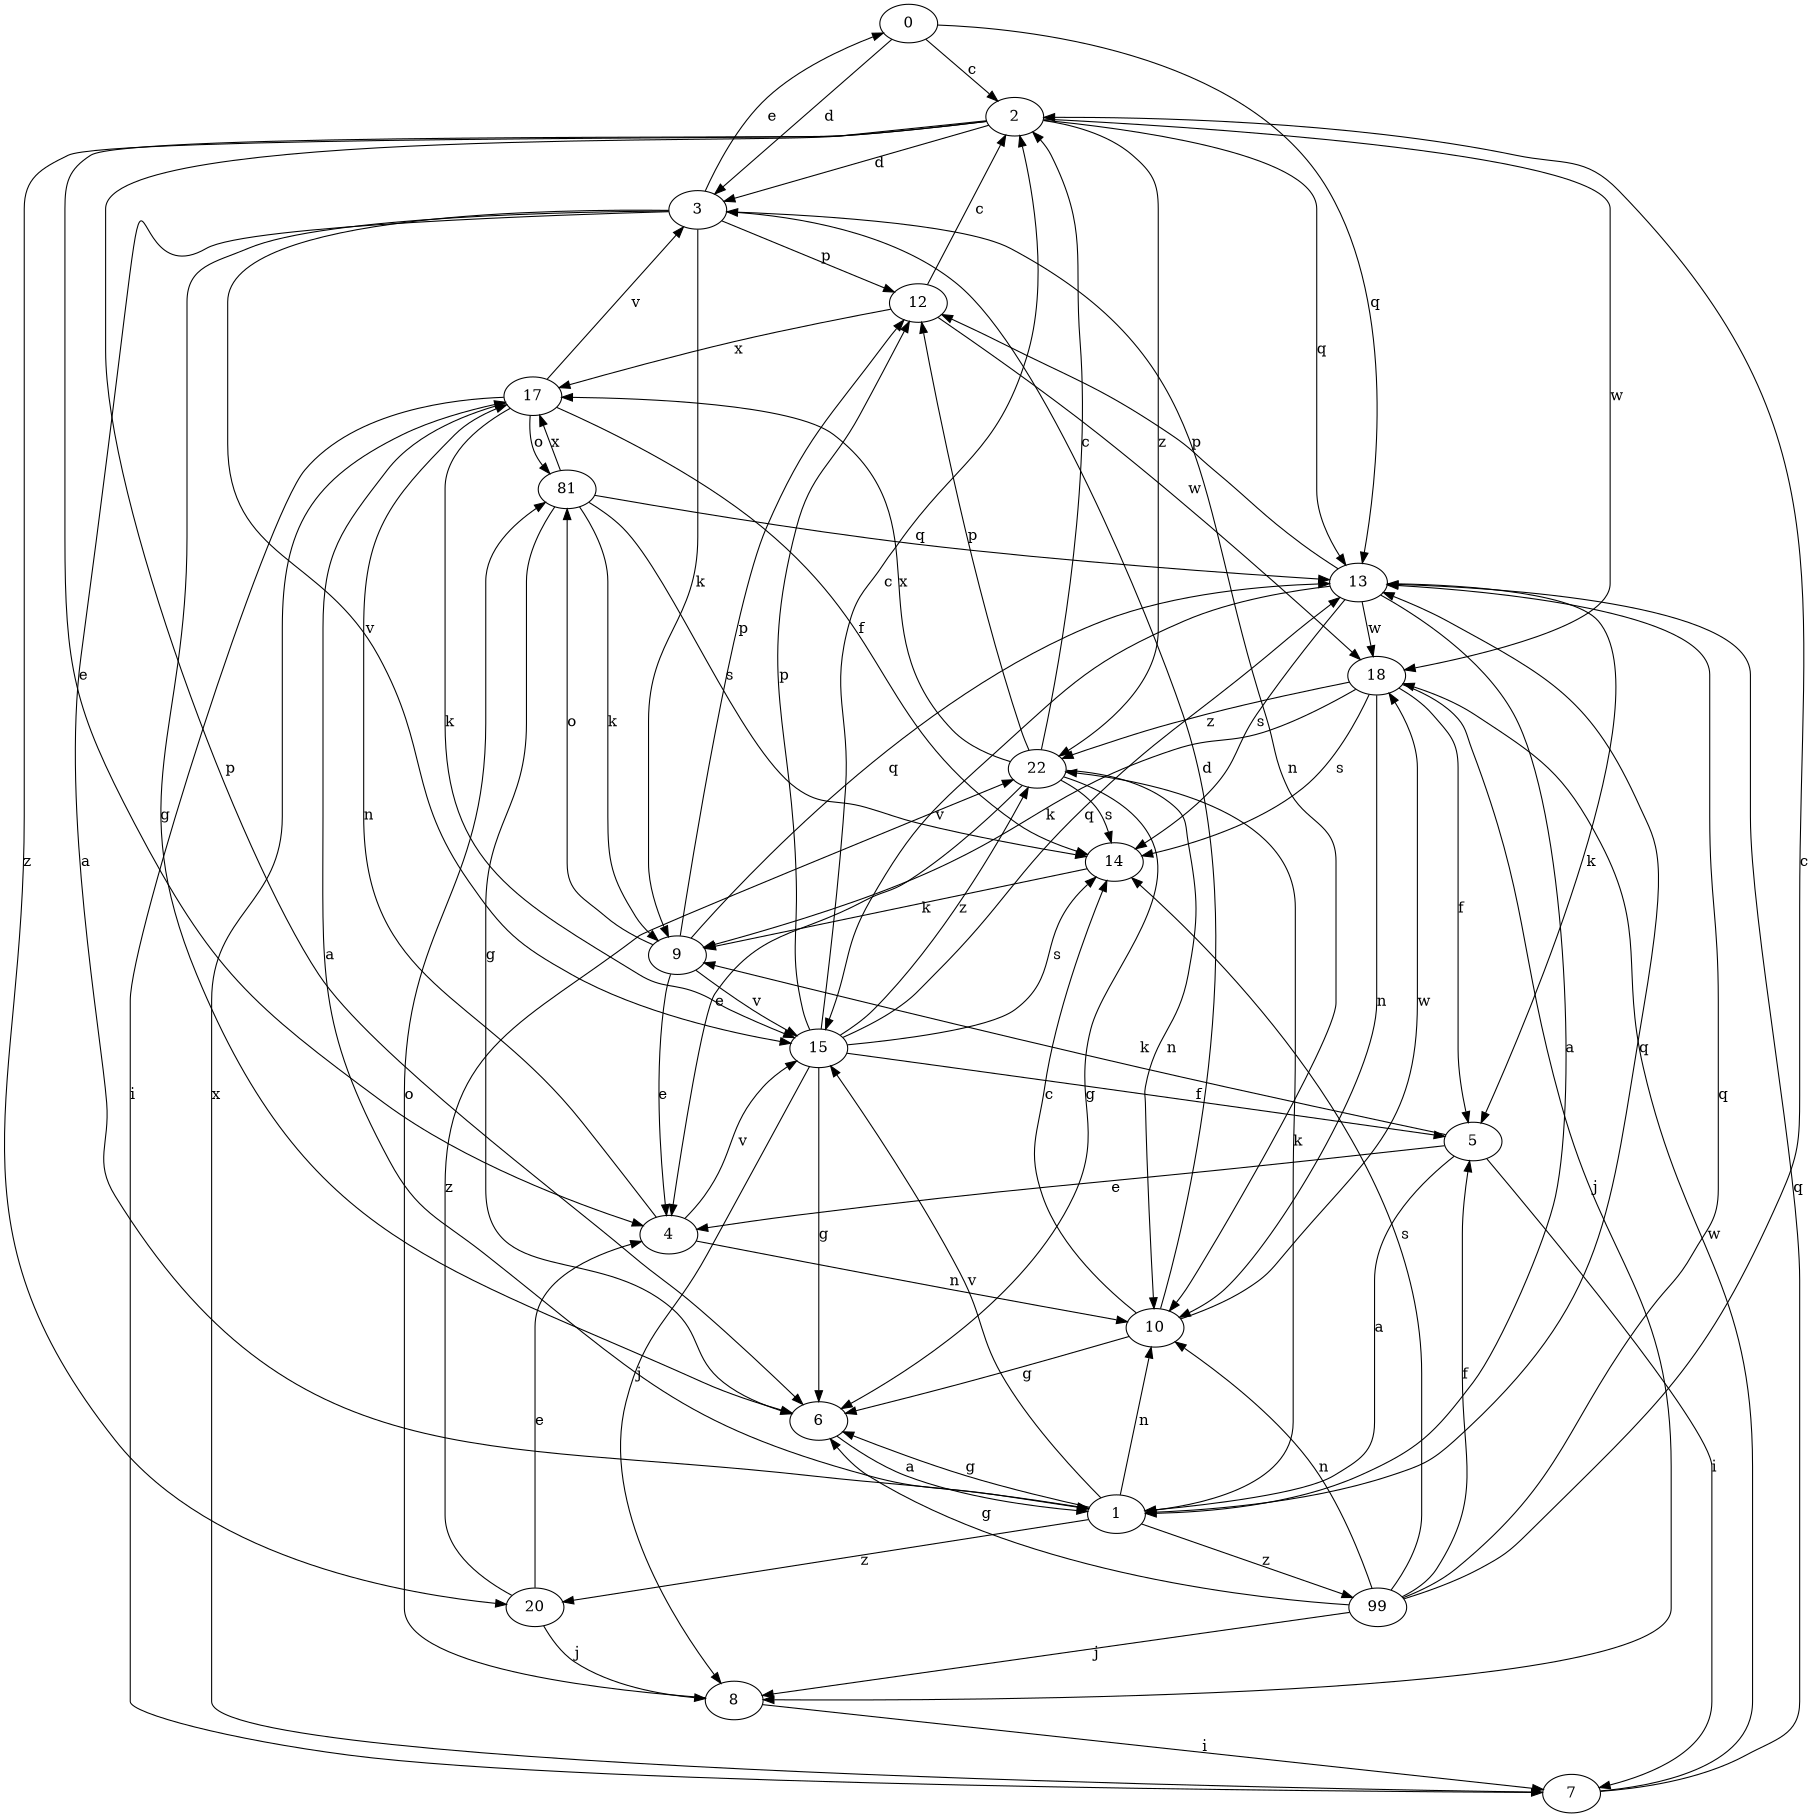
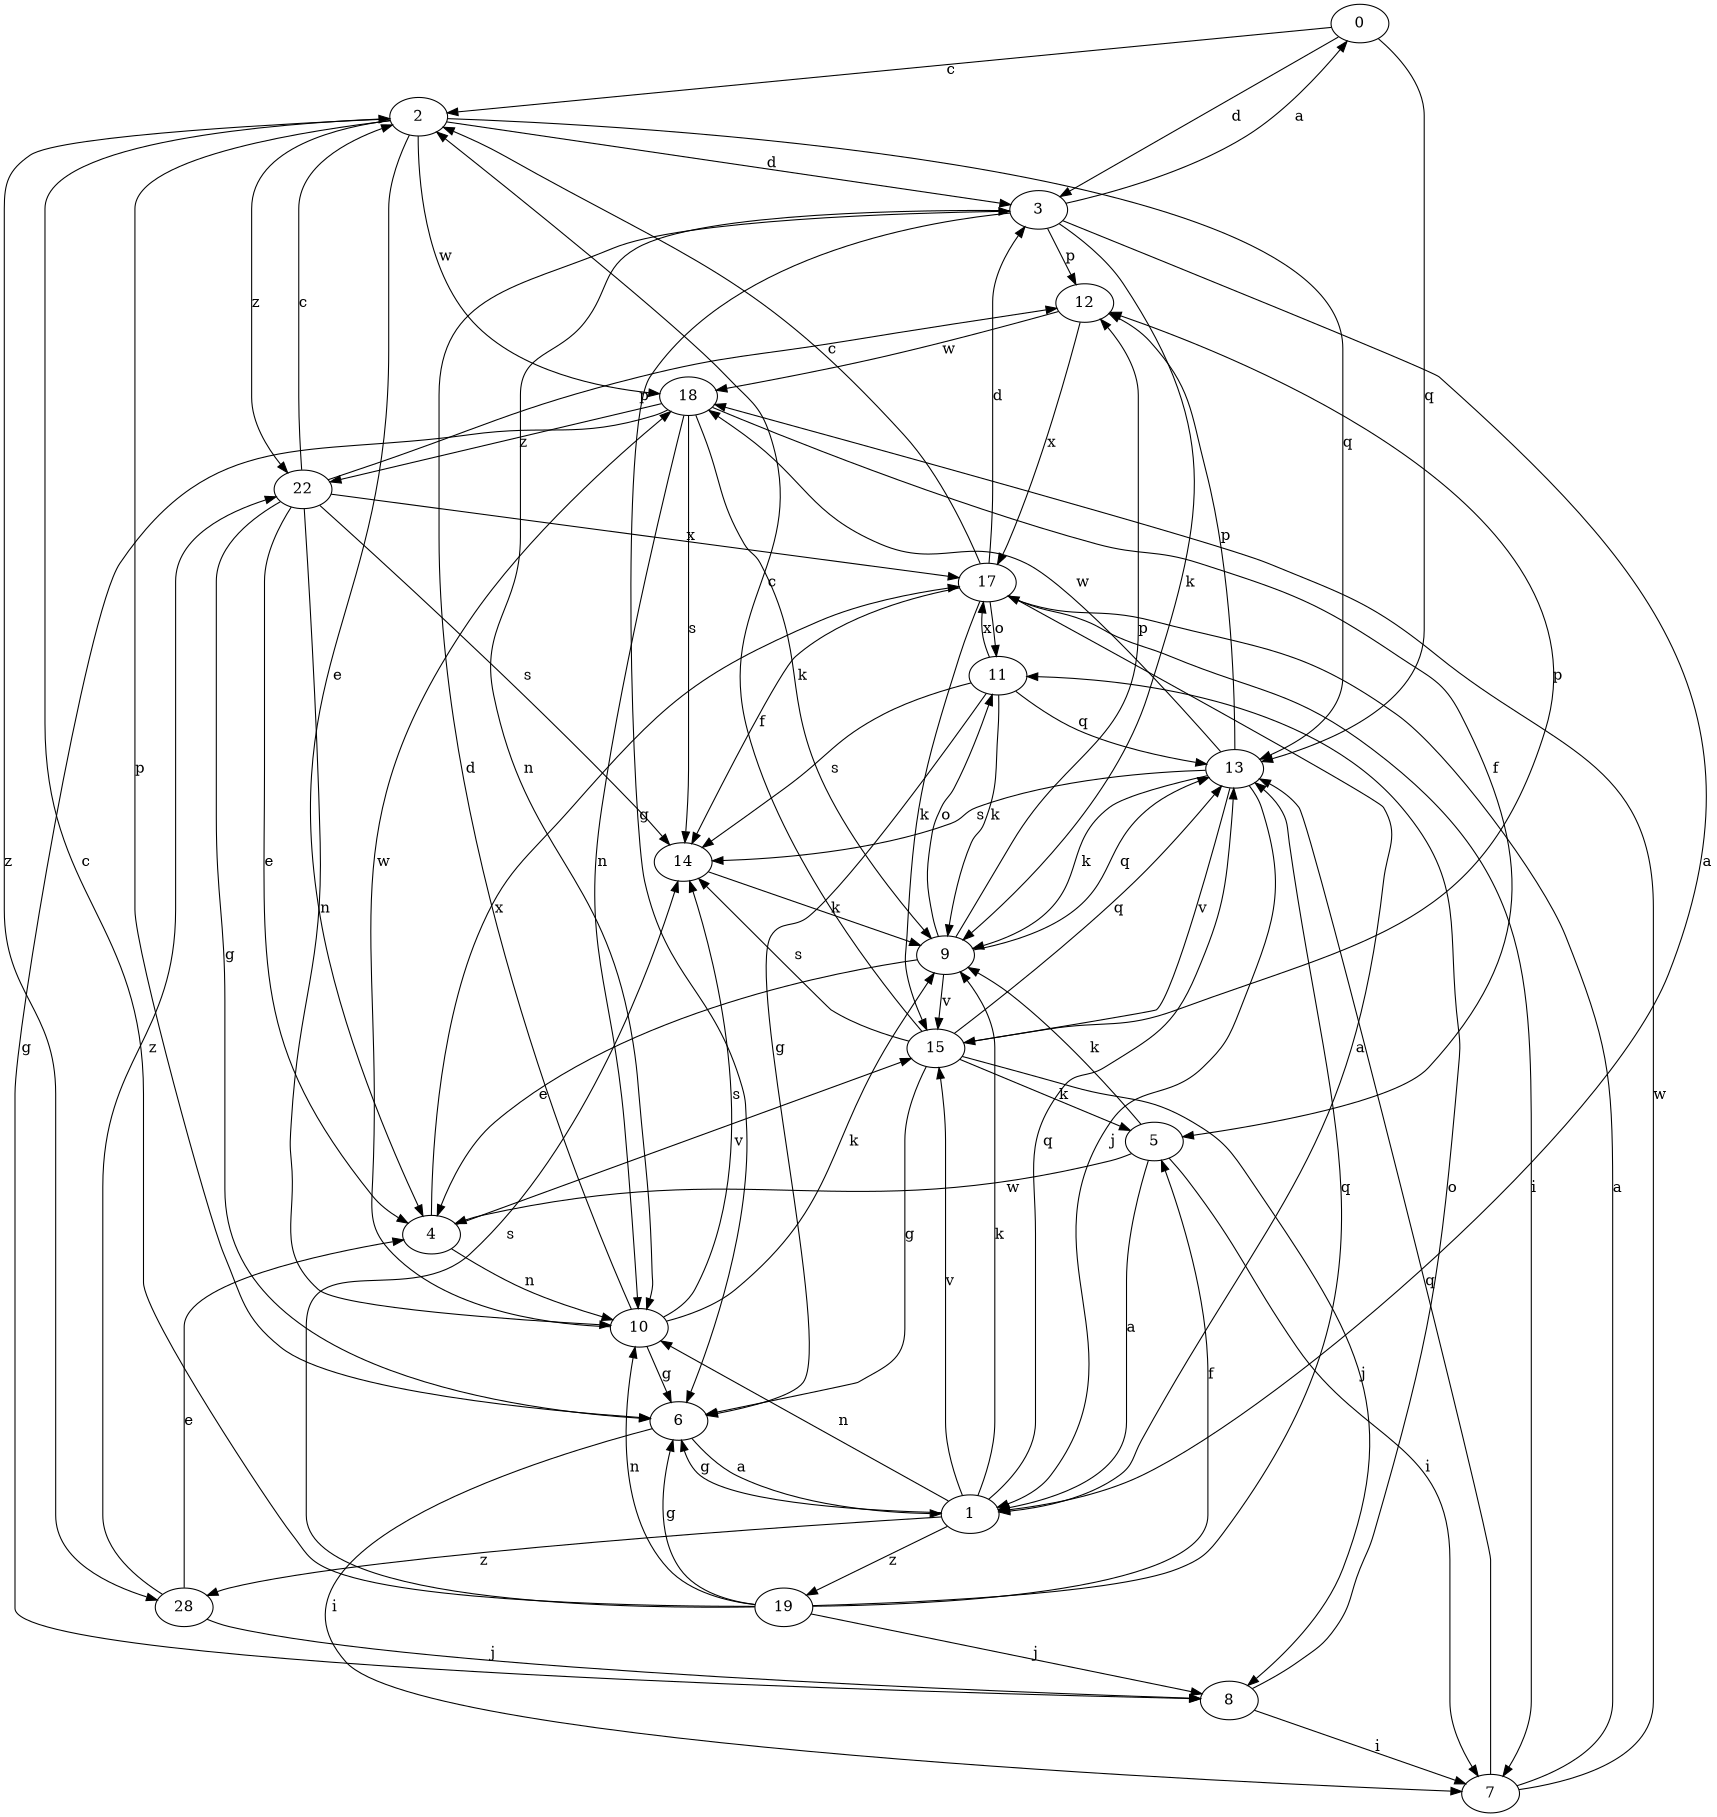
(772, 117) -> (1299, 117)
(964, 215) -> (758, 301)
(636, 303) -> (998, 396)
(567, 489) -> (998, 676)
(258, 531) -> none
(1606, 767) -> (1082, 844)
(369, 815) -> (500, 909)
(943, 926) -> none
(1570, 1048) -> (1113, 1142)
(216, 1095) -> (1617, 1188)
(1049, 1095) -> (737, 1095)
(1199, 1095) -> (1064, 1095)
(1294, 1144) -> (995, 1236)
none -> (825, 1177)
(1116, 1188) -> (1014, 1188)
(1596, 1188) -> (27, 1048)
(535, 1607) -> (184, 1607)
(1378, 1607) -> (784, 1607)
none -> (672, 1737)
